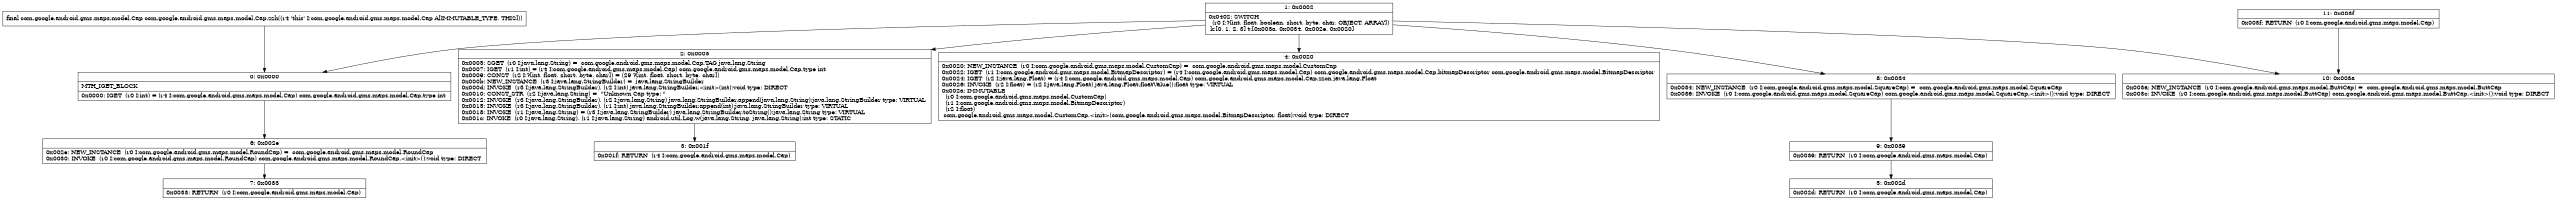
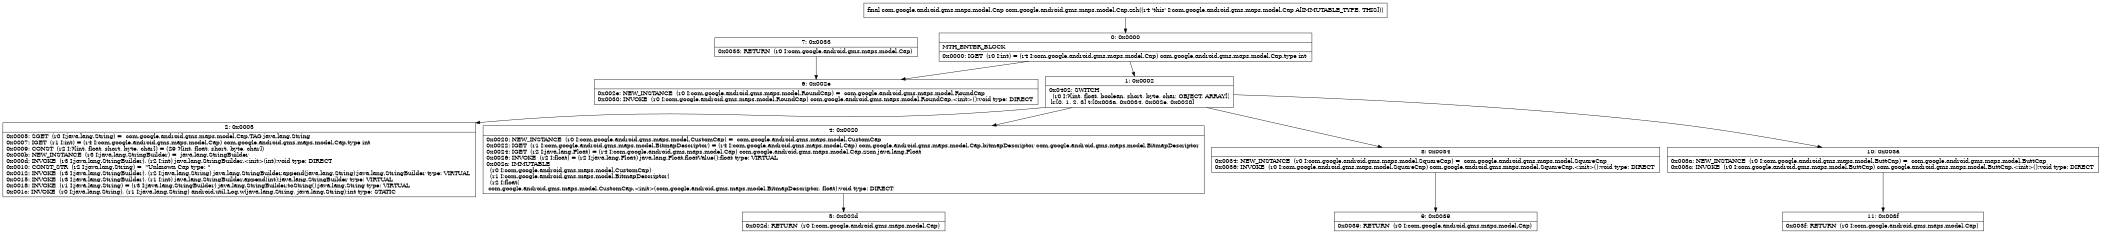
(765, 32) -> (1132, 67)
(2338, 49) -> (1883, 190)
(109, 86) -> (974, 47)
(695, 151) -> none
(1891, 168) -> (844, 201)
(264, 169) -> (816, 66)
